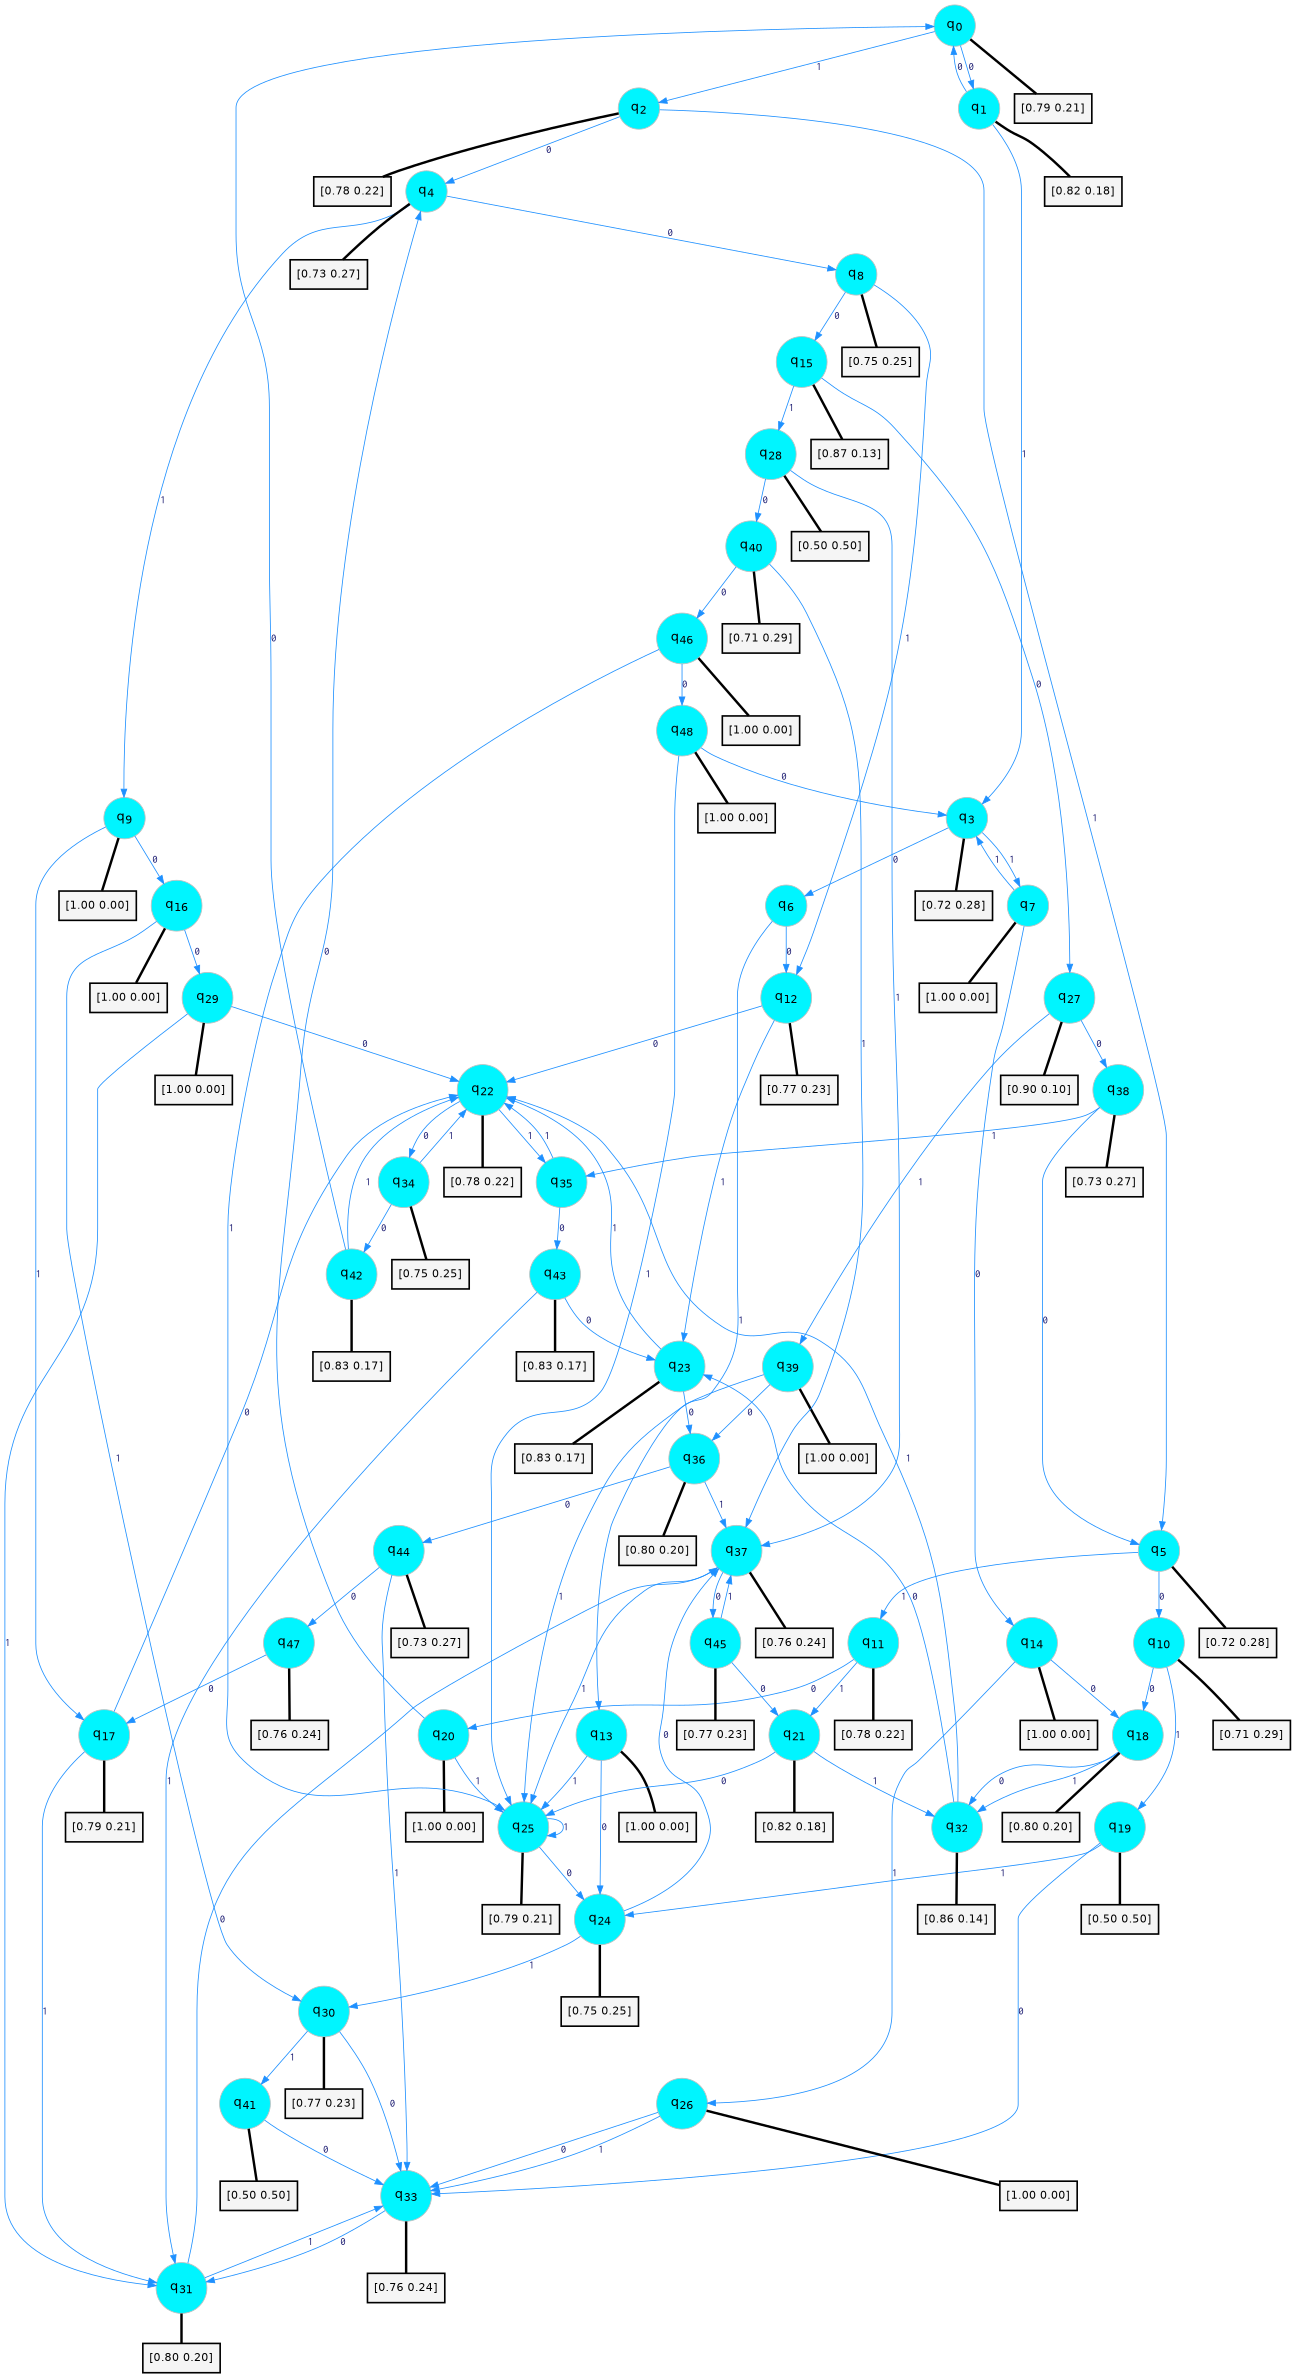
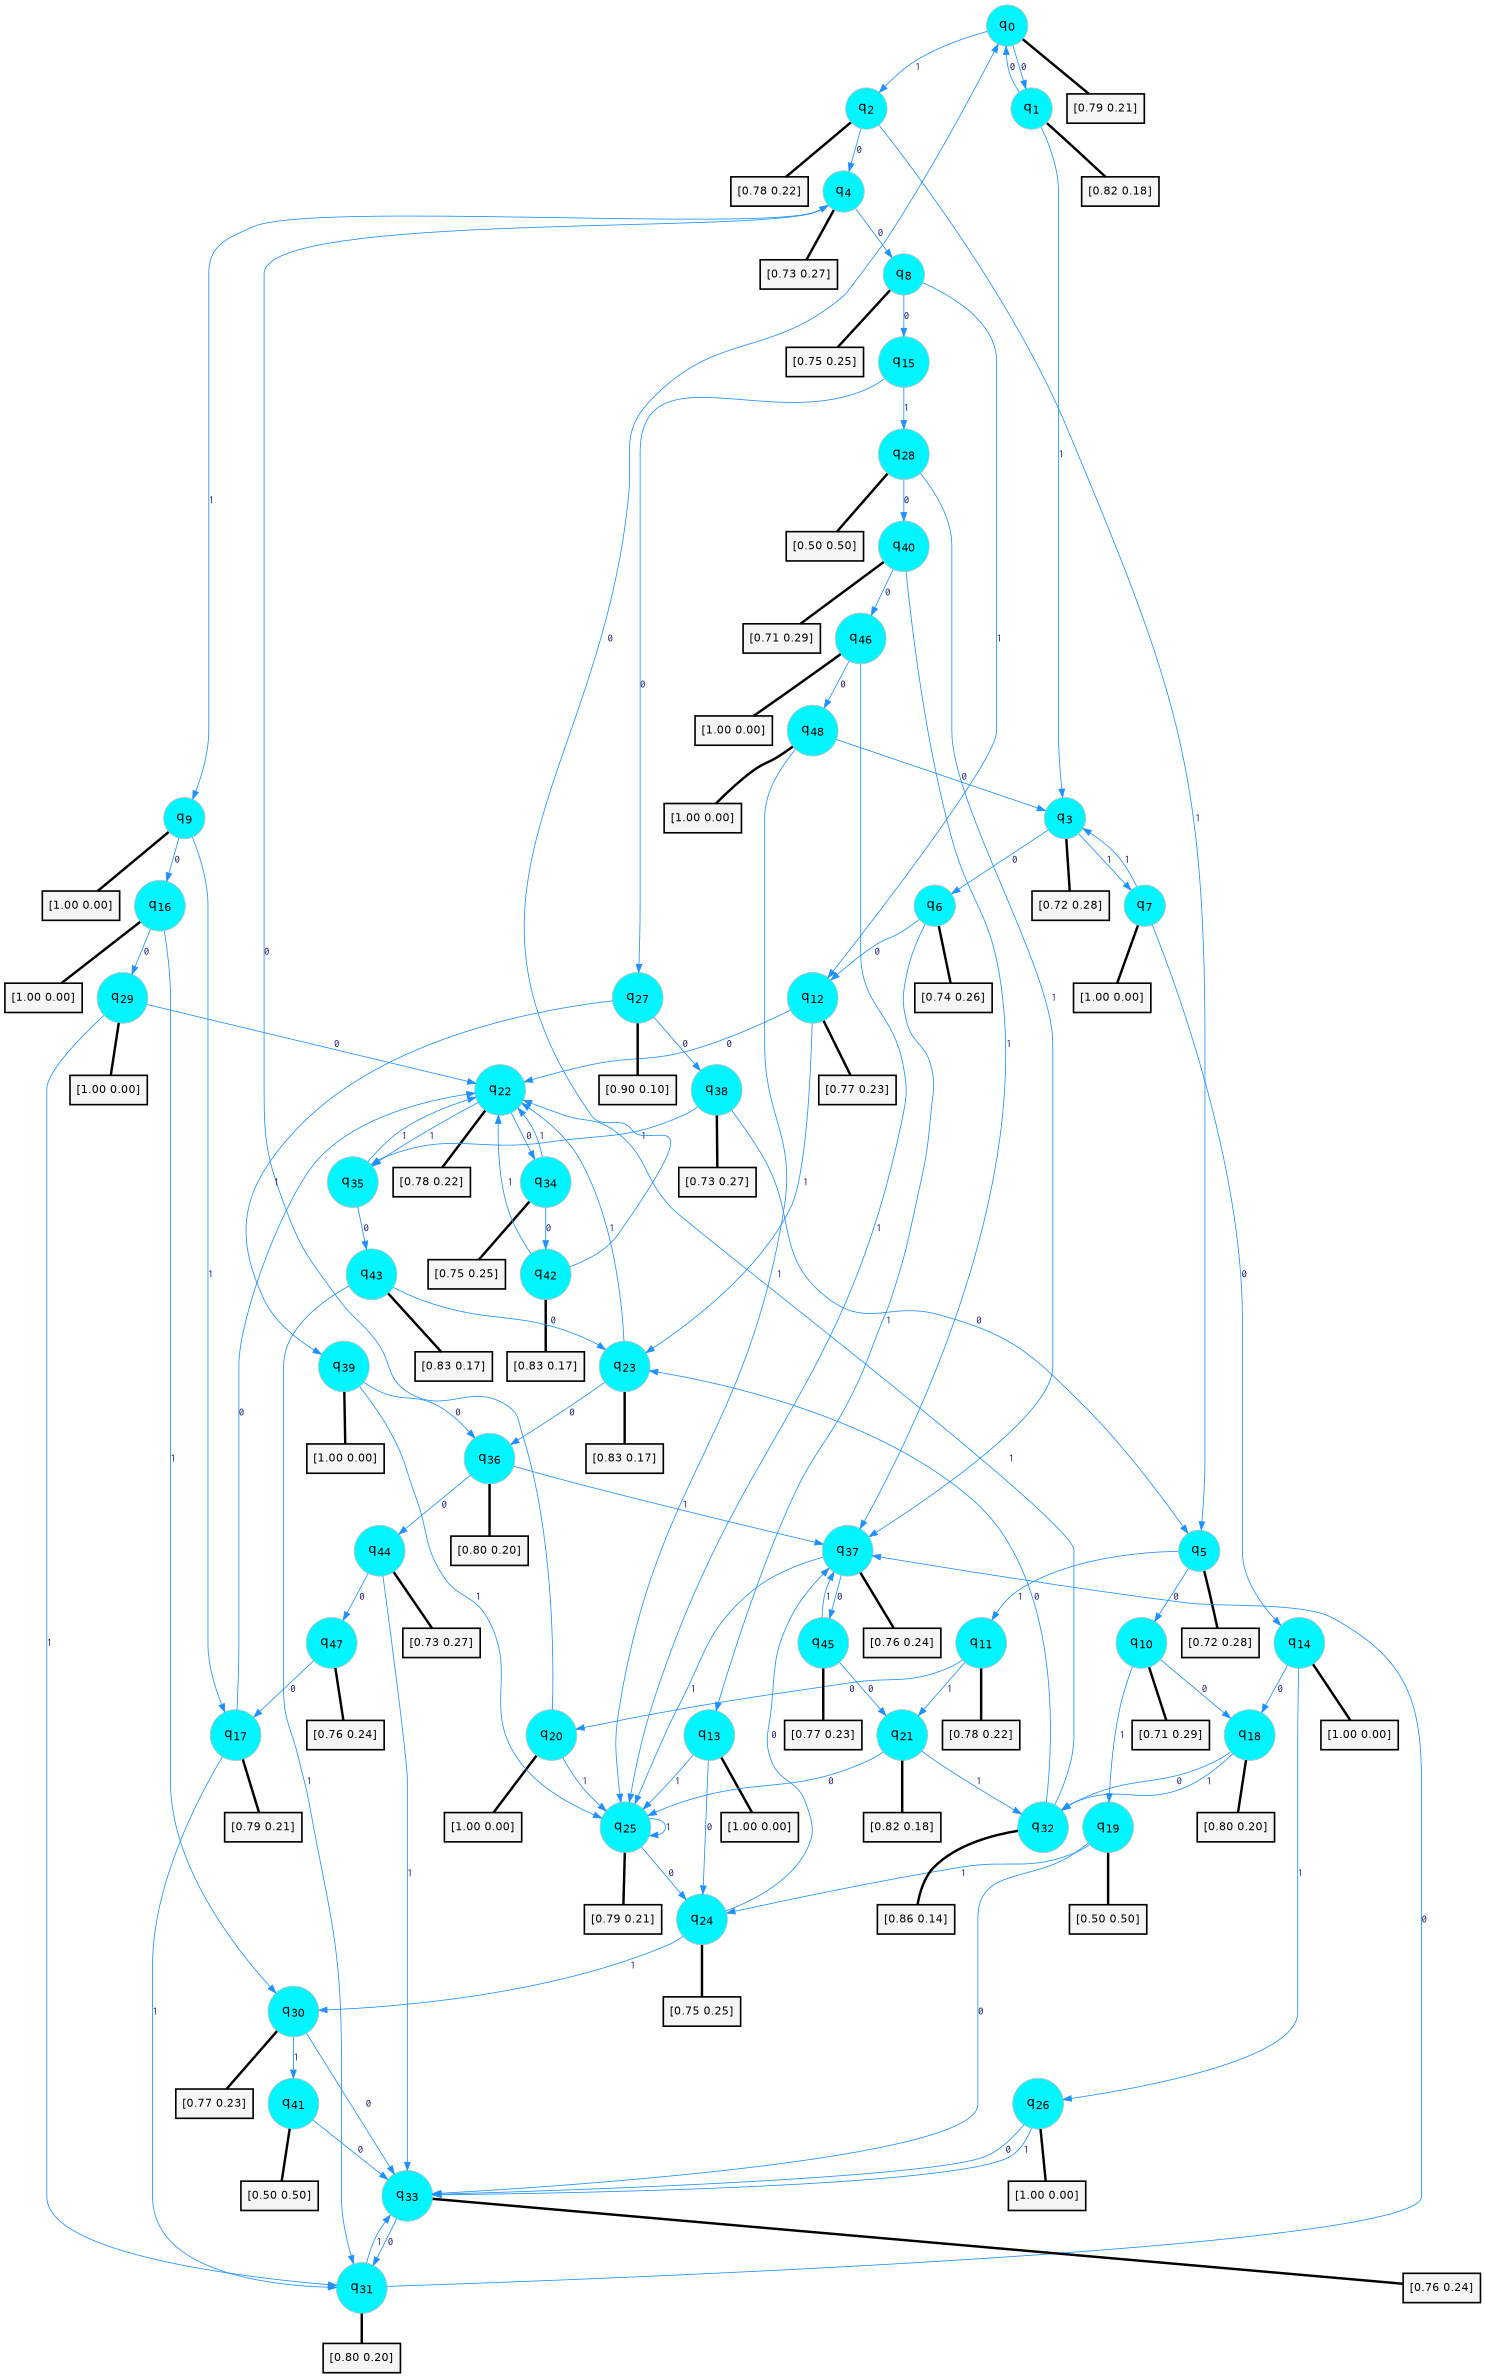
(850, 454) -> none
none -> (953, 998)
